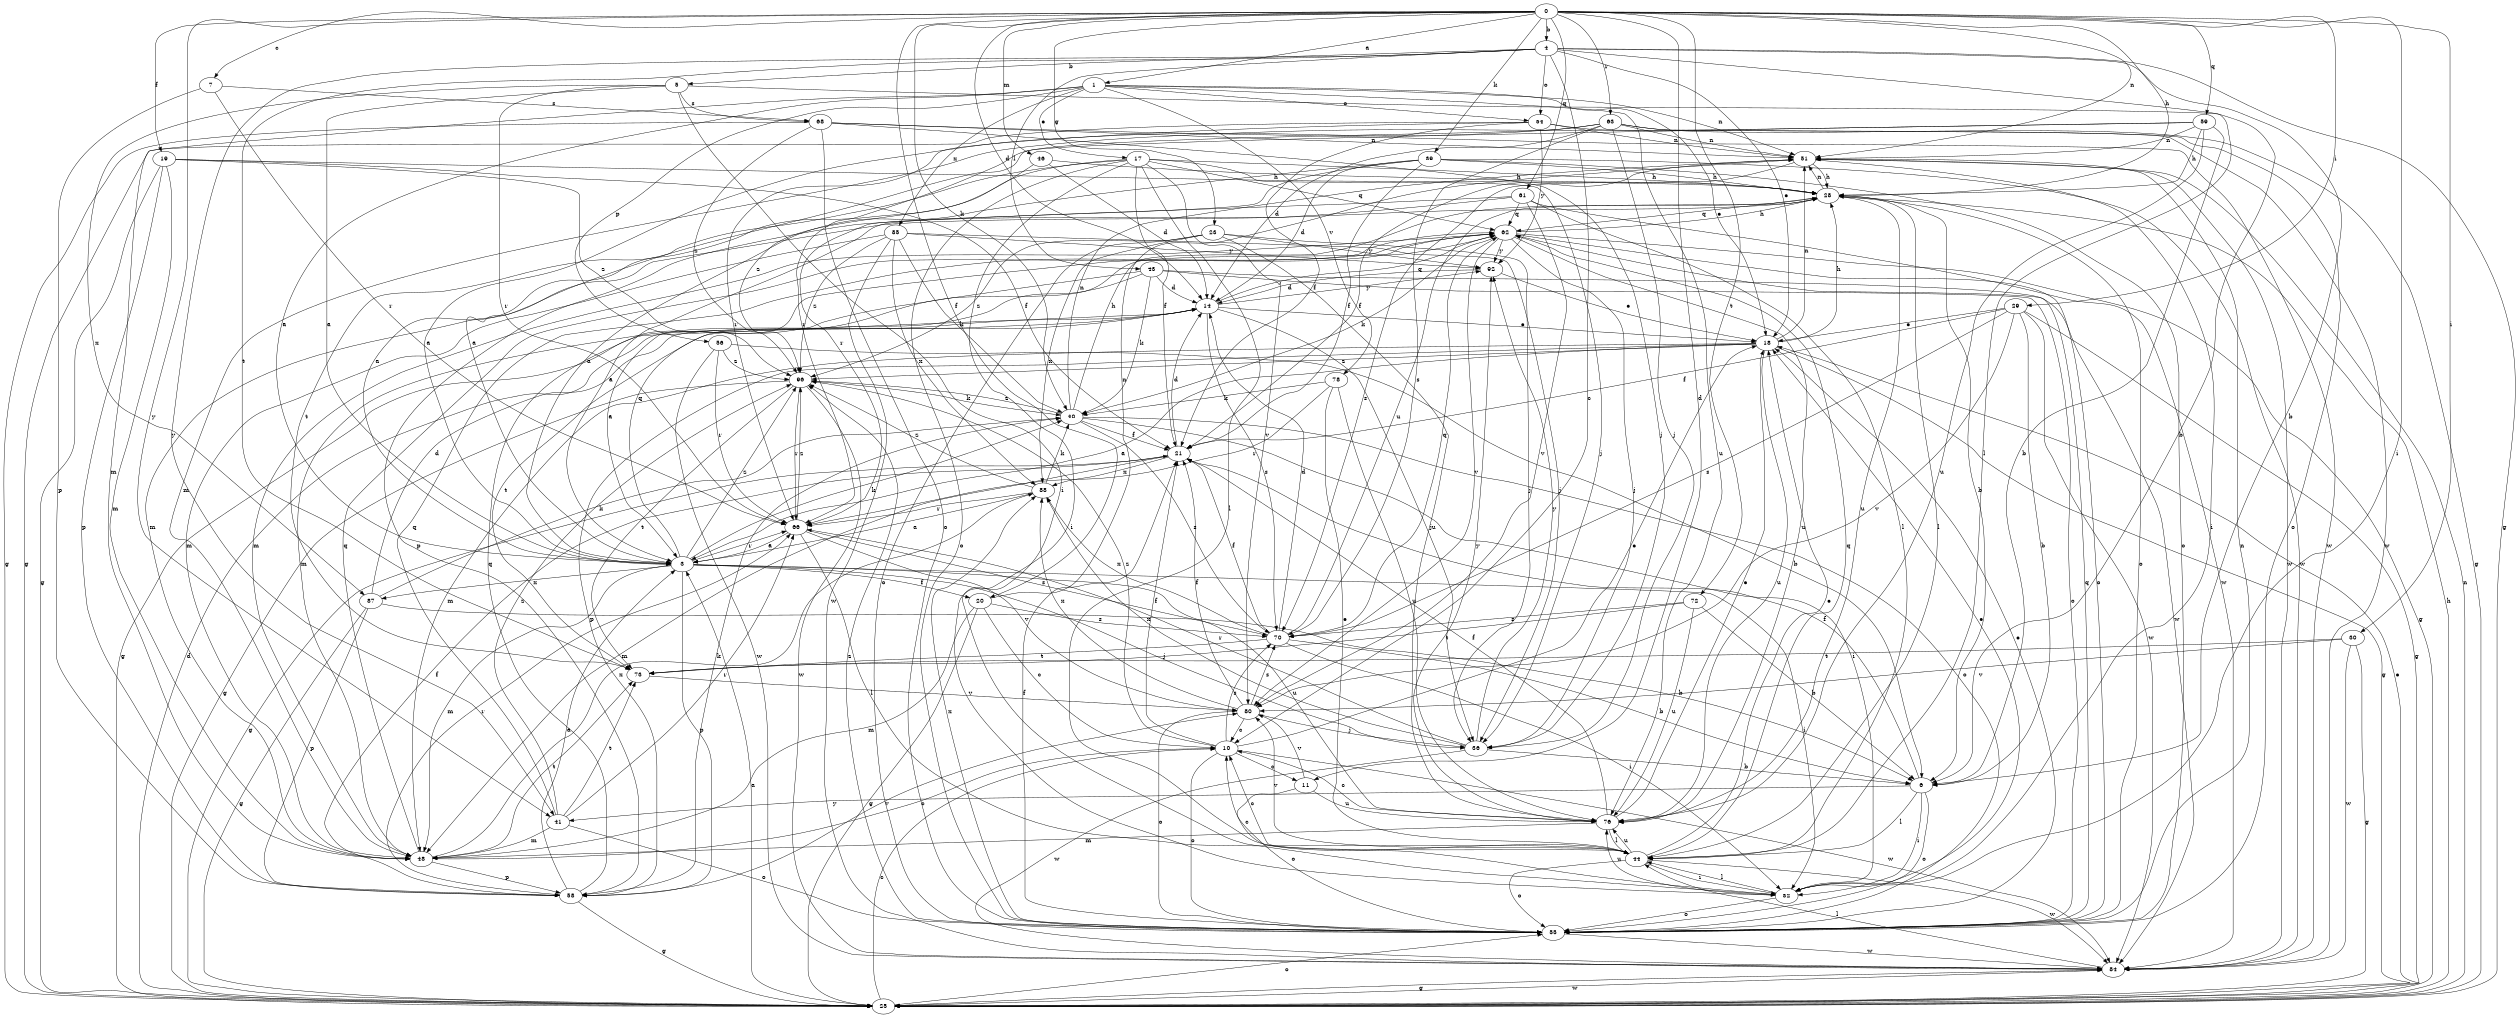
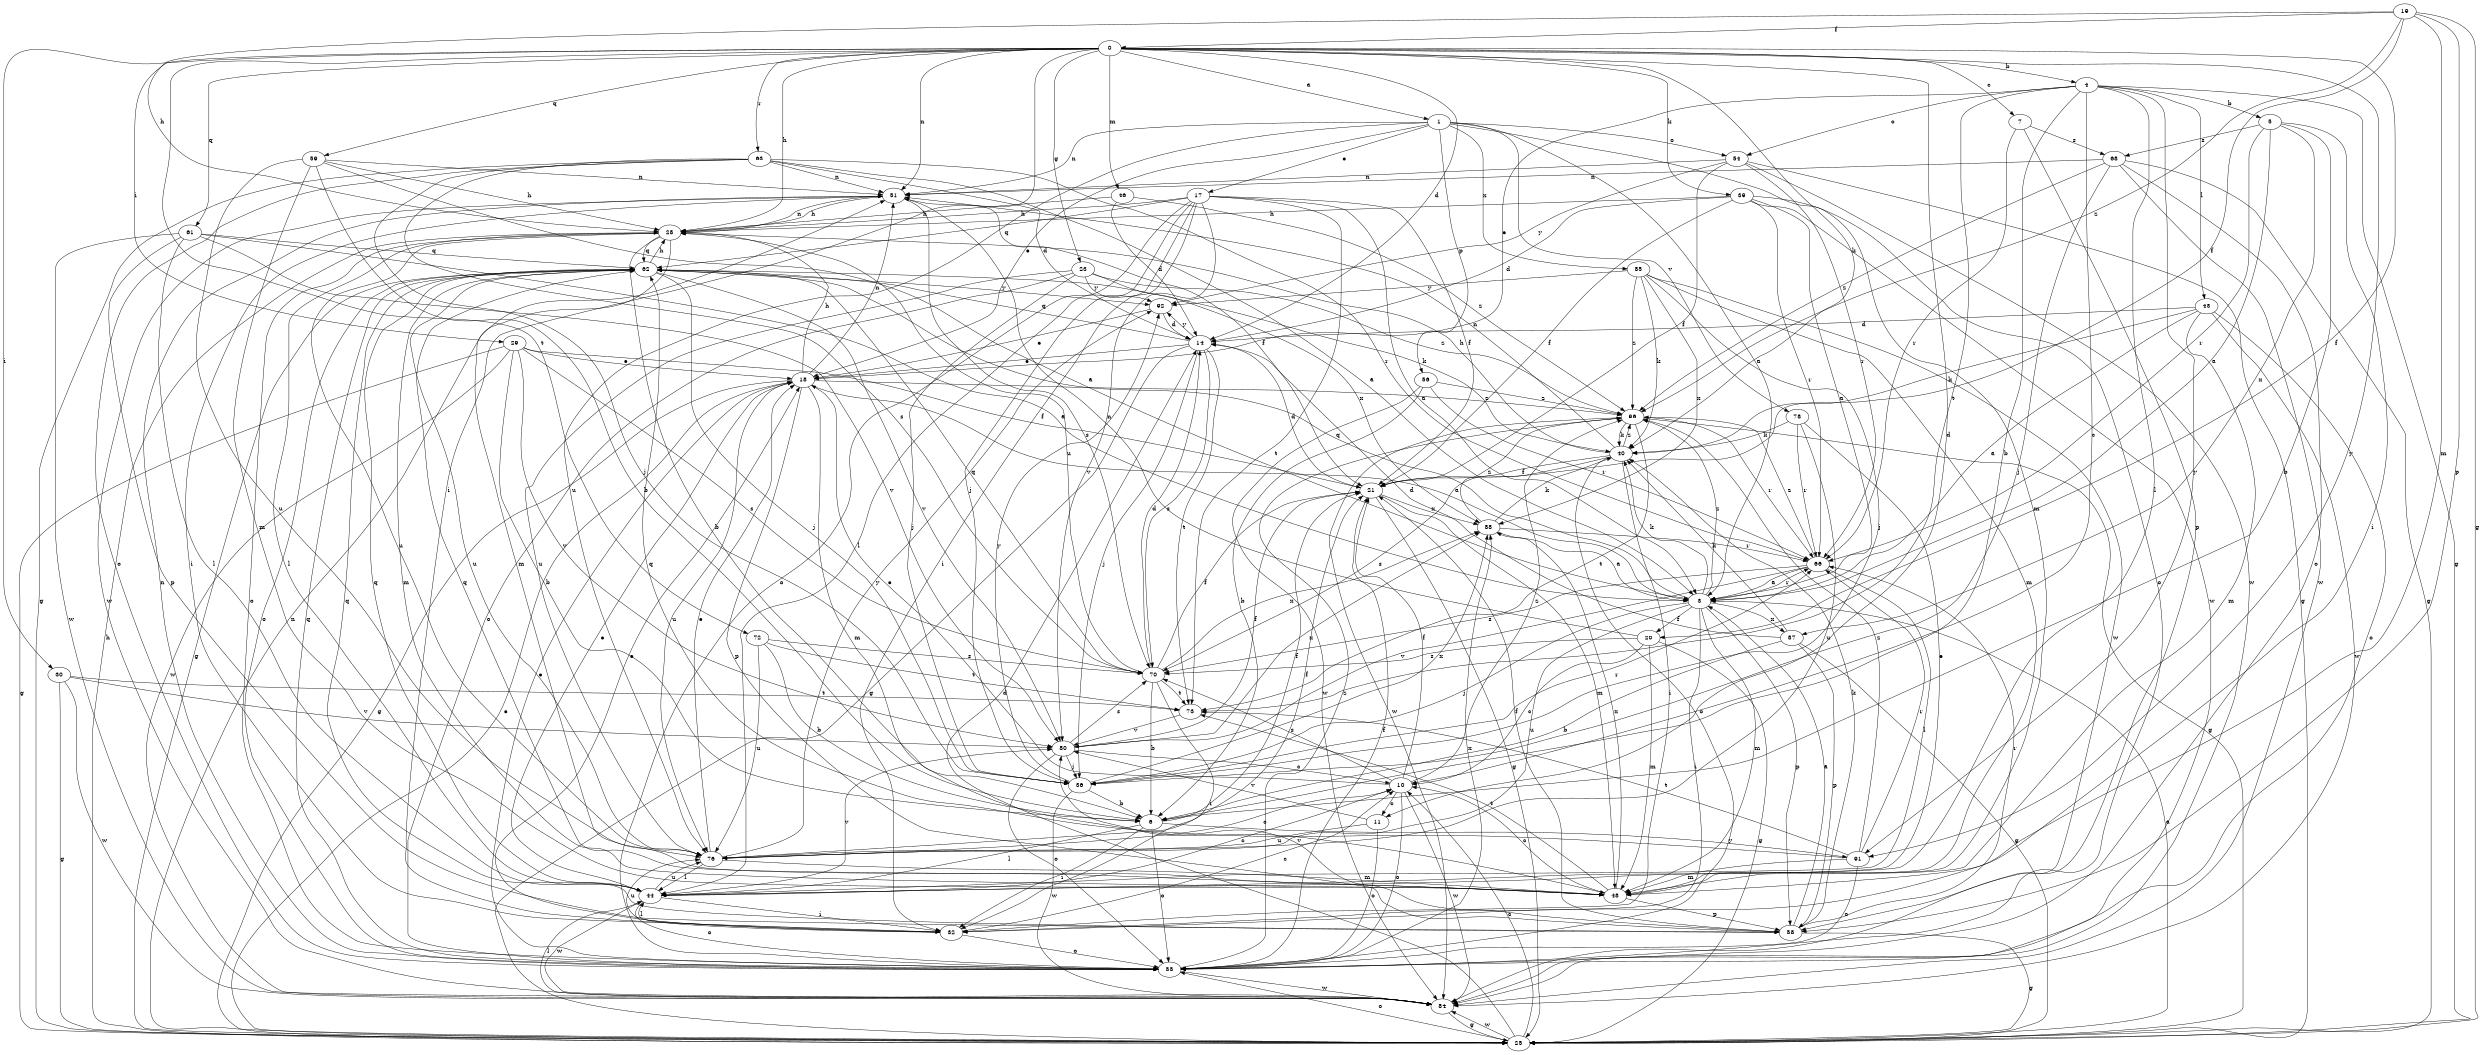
(417, 19) -> (1760, 30)
(558, 822) -> (1858, 859)
